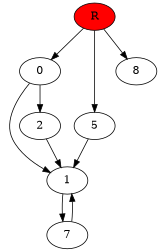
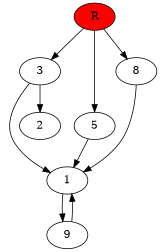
(40, 71) -> (40, 71)
(52, 150) -> (125, 133)
(67, 235) -> (67, 235)
